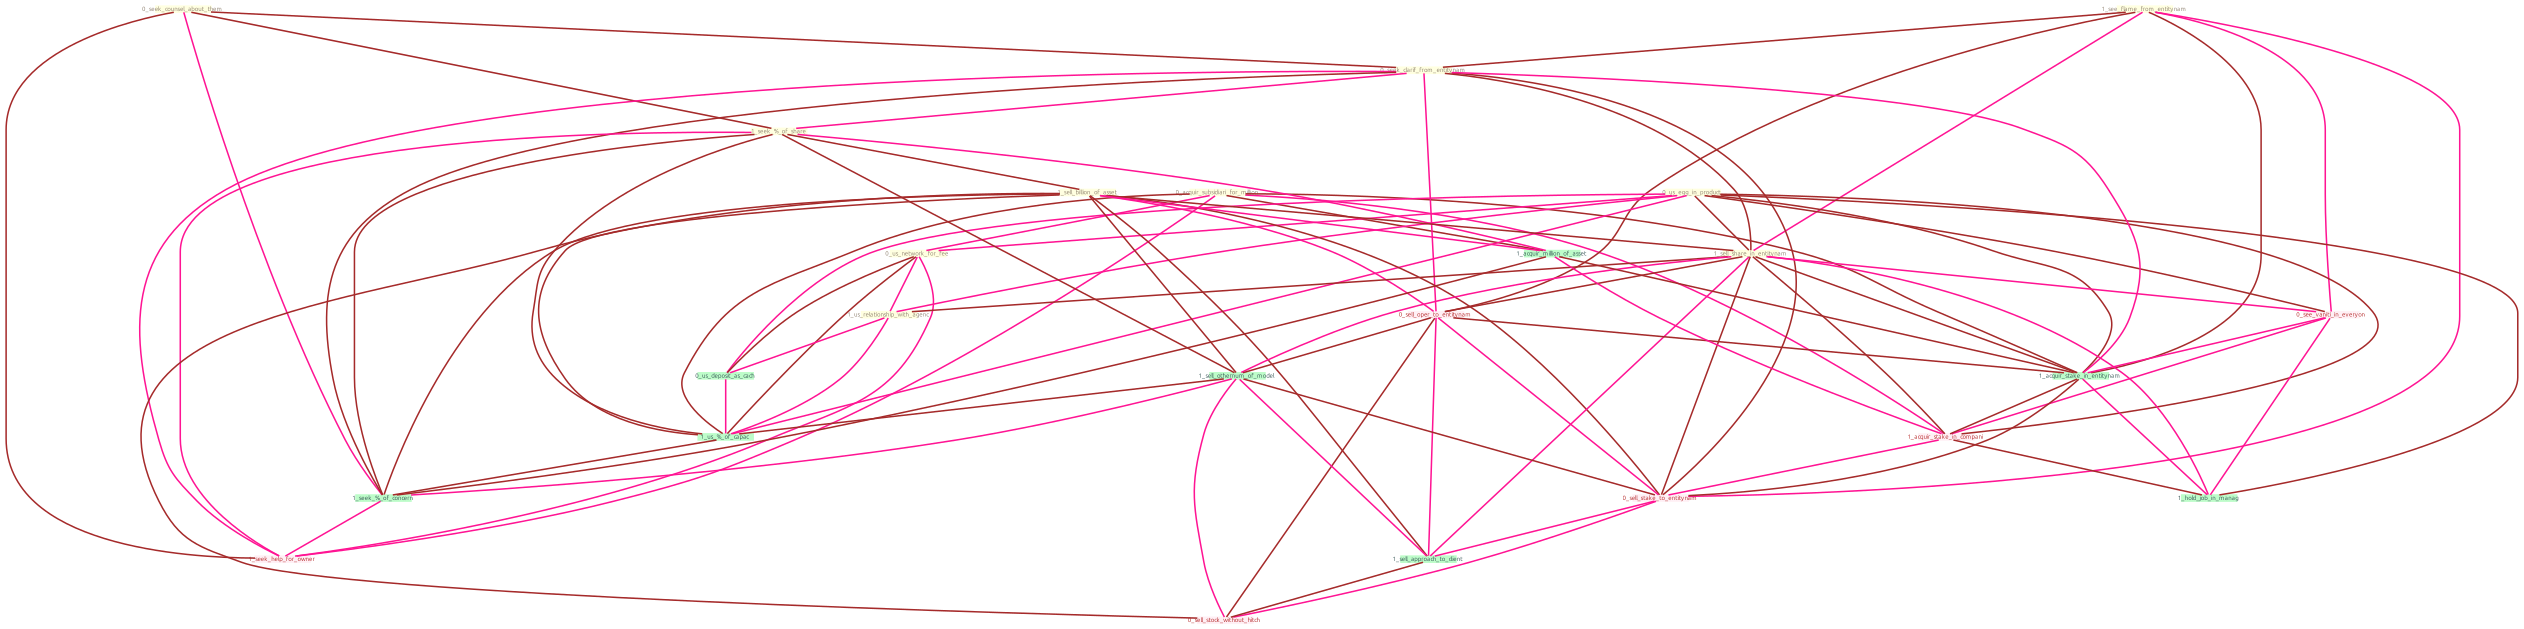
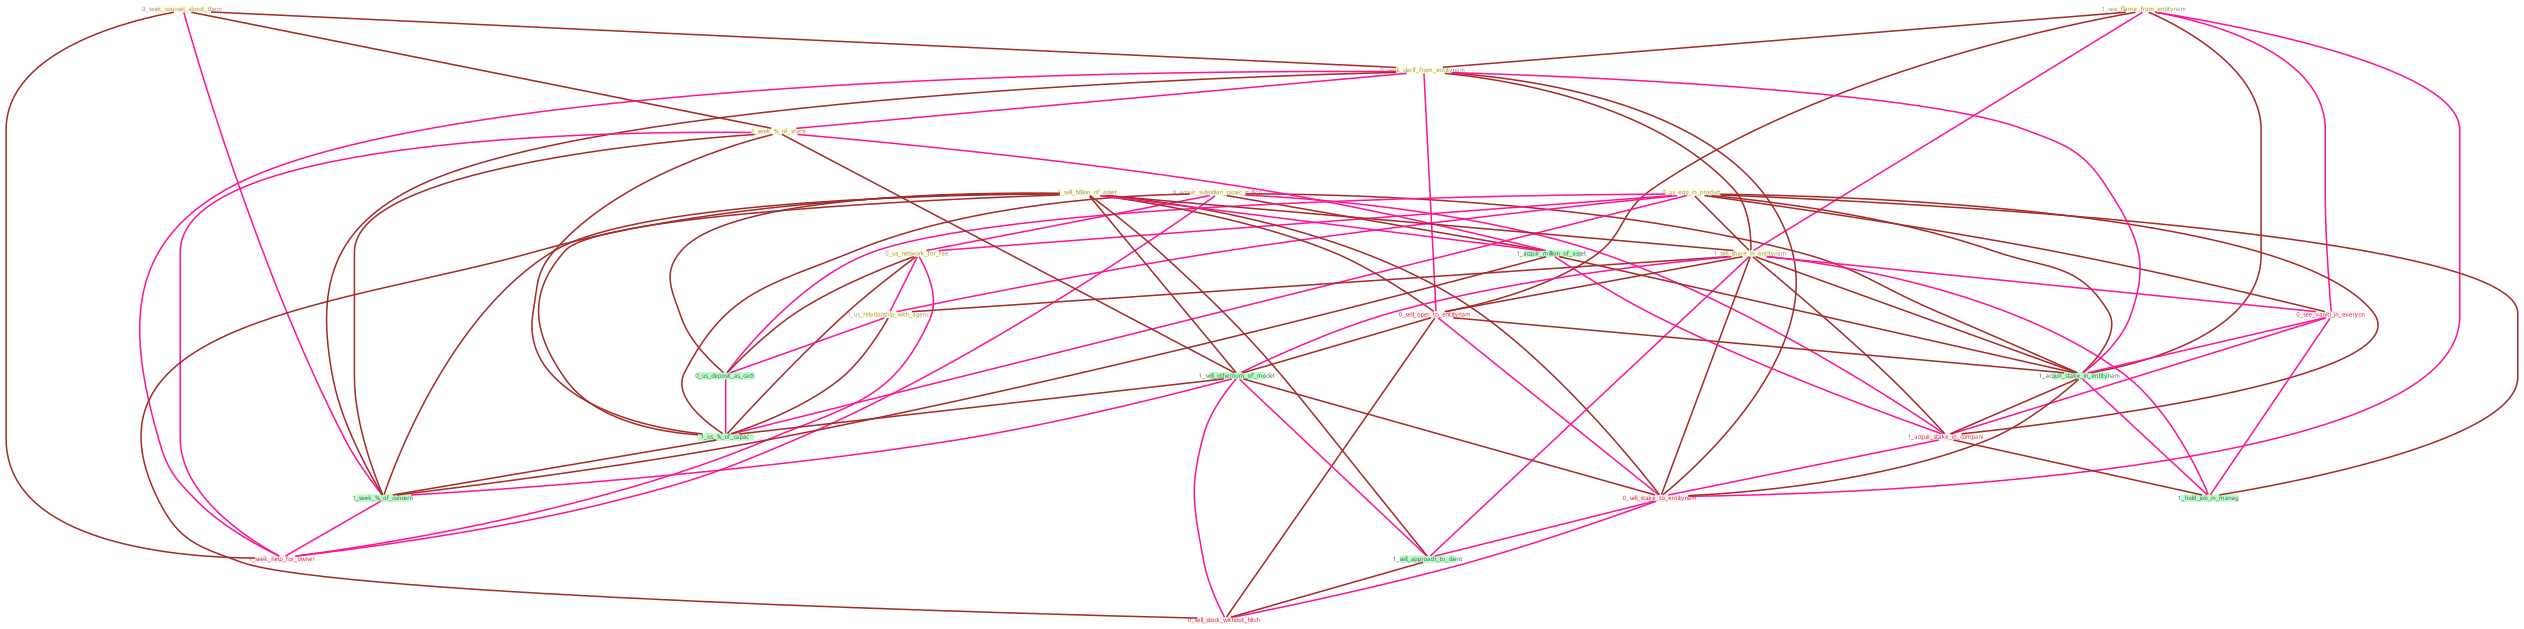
(933, 162) -> (719, 228)
(1218, 192) -> (1218, 192)
(1334, 253) -> (1334, 253)
(822, 392) -> (822, 392)
(1432, 443) -> none
